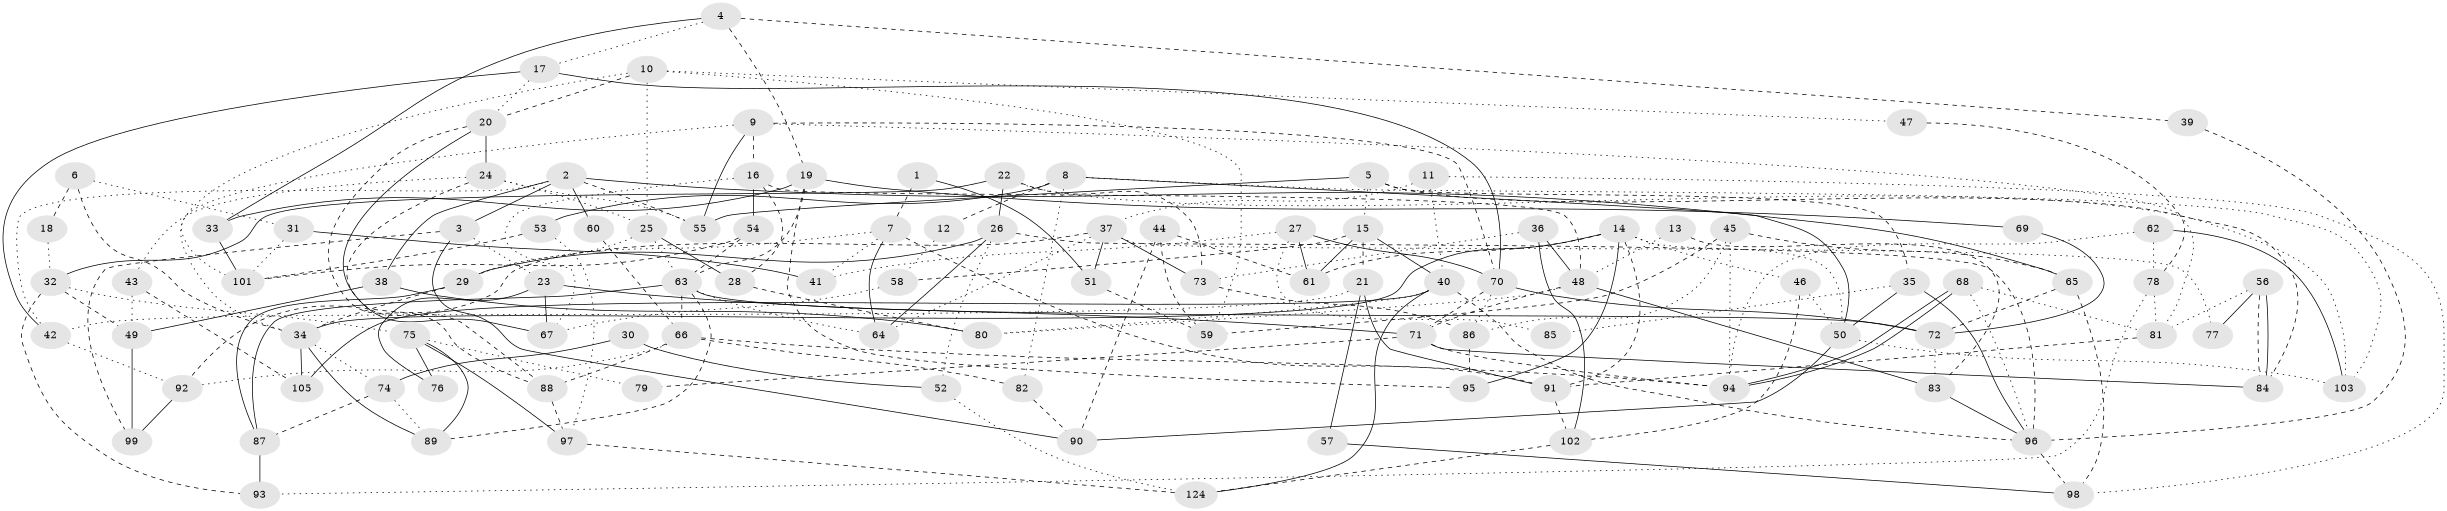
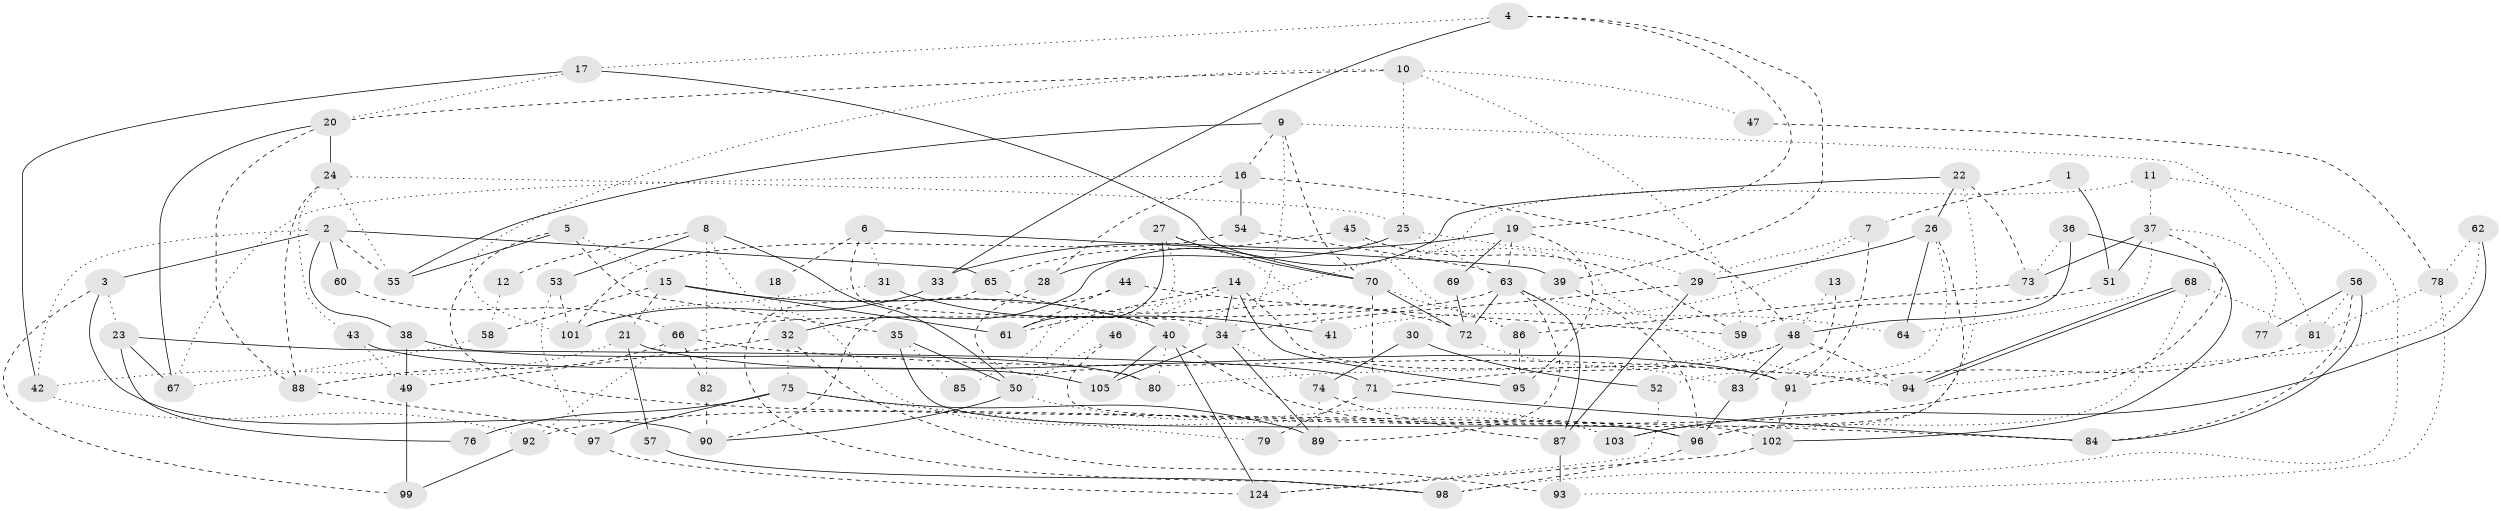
none -> (1083, 241)
(869, 281) -> none
(217, 335) -> (724, 368)
(1528, 365) -> (1852, 362)
